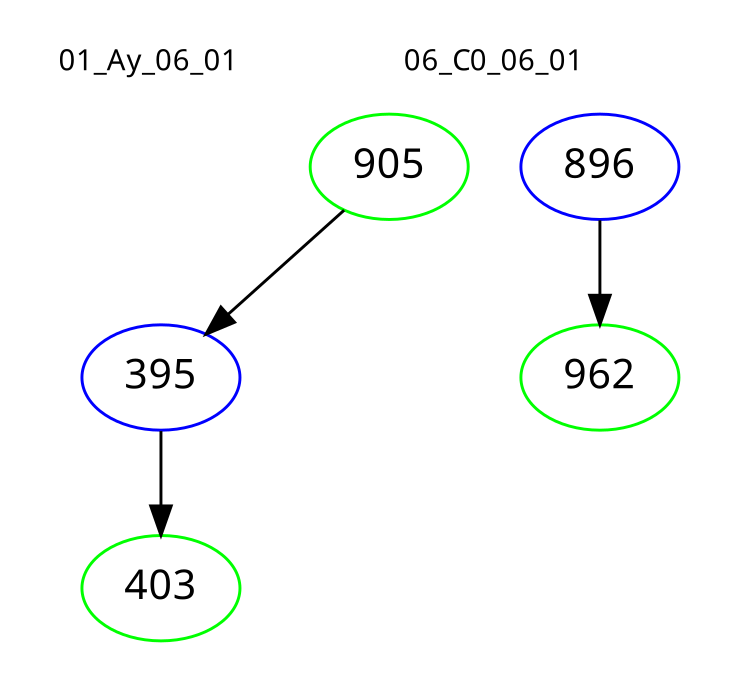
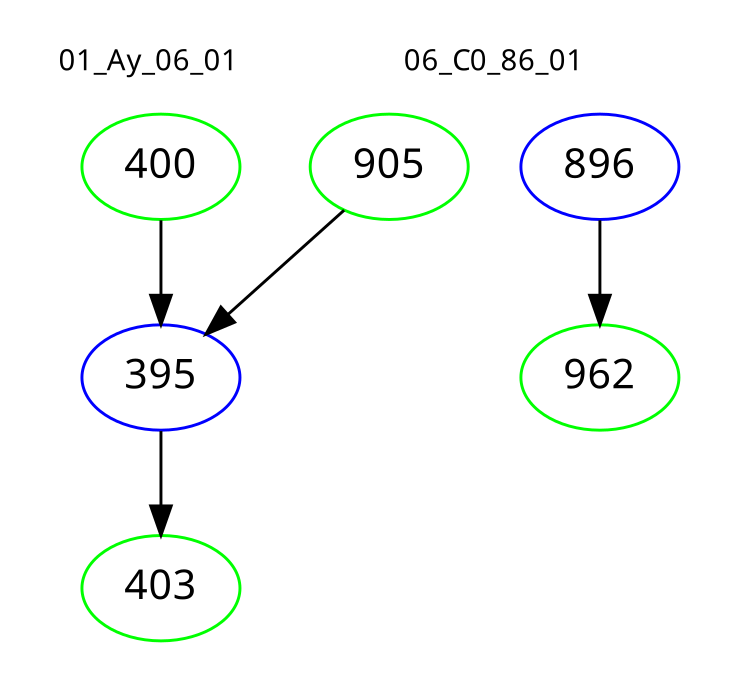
(495, 63) -> (495, 63)
none -> (161, 167)
